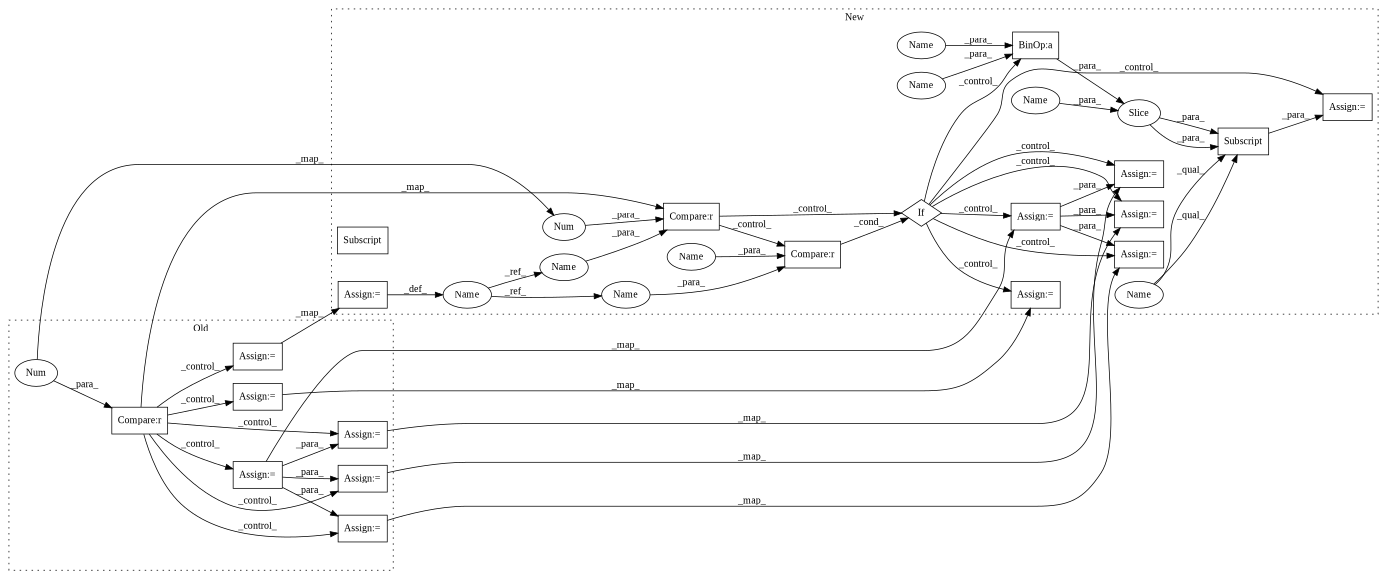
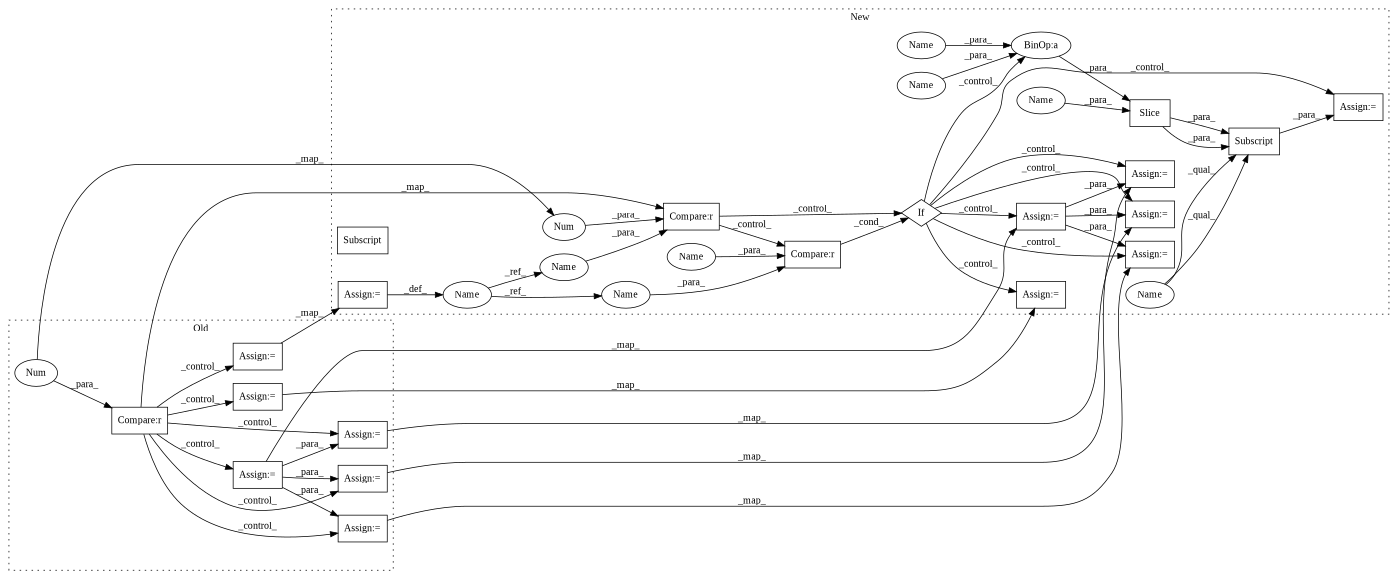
(1036, 45) -> (1041, 45)
(1139, 113) -> (1150, 113)
